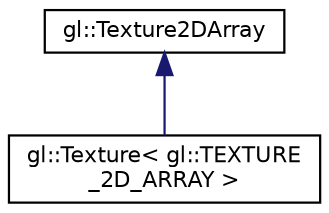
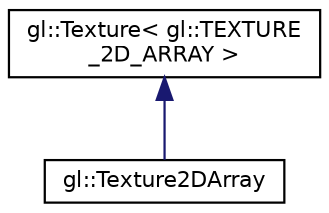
(165, 105) -> (165, 130)
